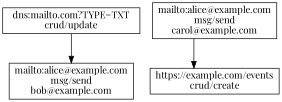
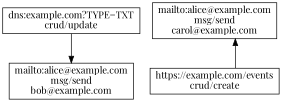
(71, 21) -> (71, 21)
(194, 50) -> (235, 57)
